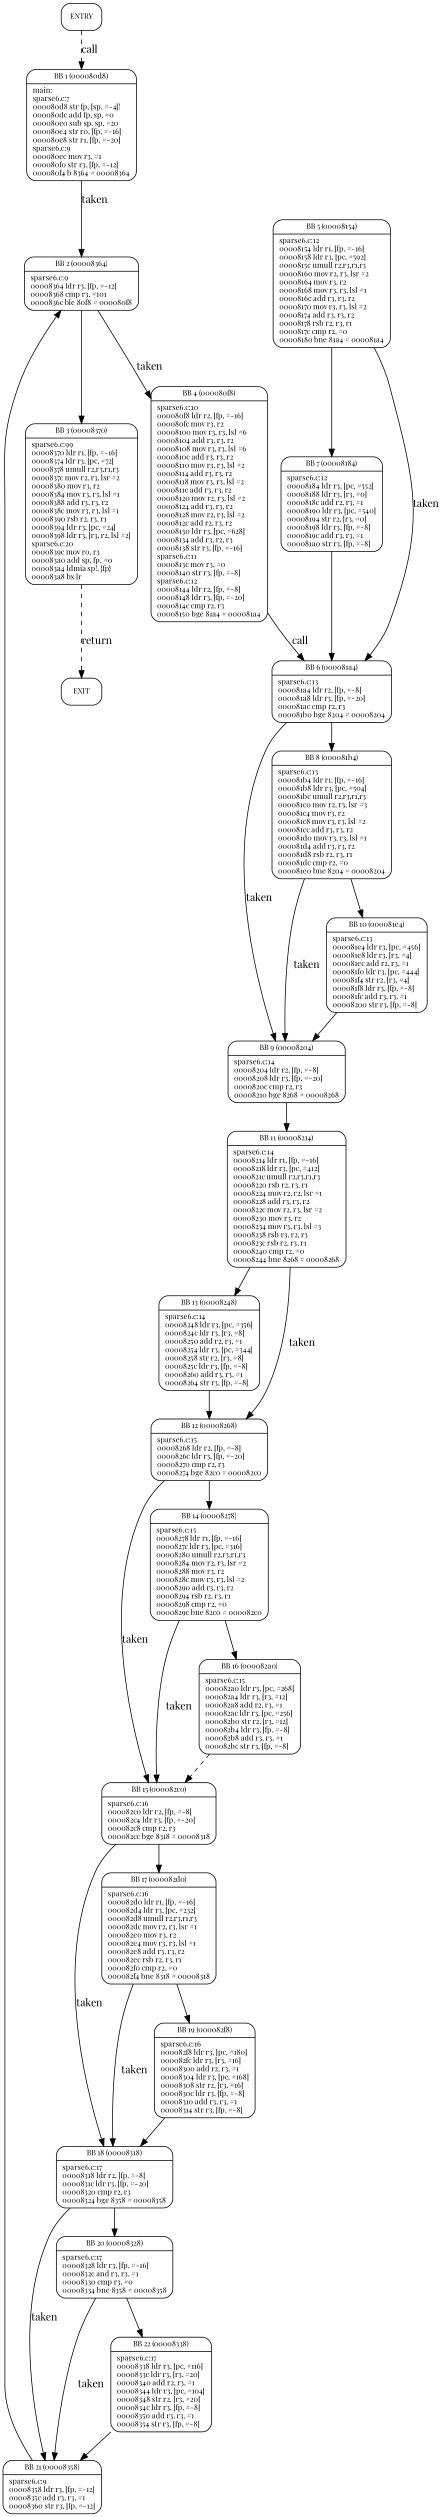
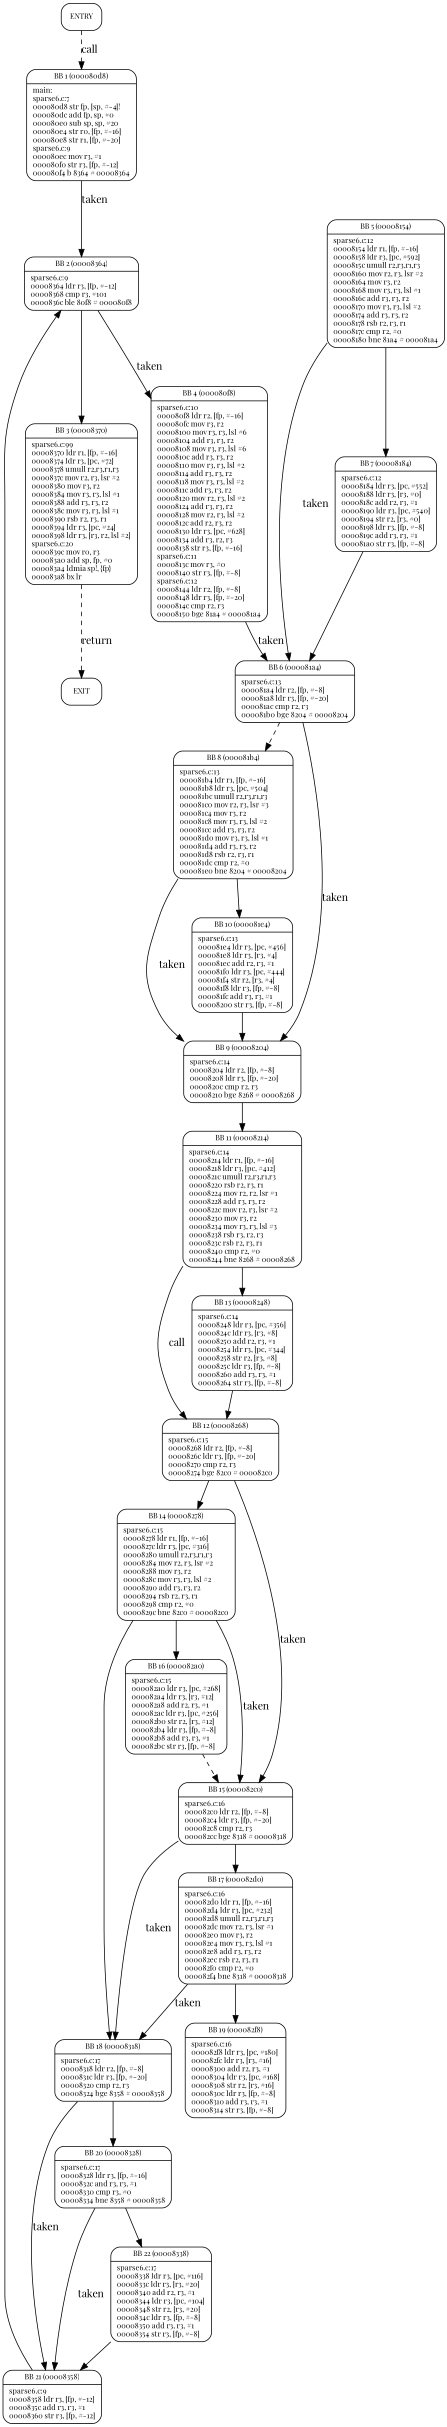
(300, 641) -> (271, 641)
(332, 733) -> (274, 733)
(302, 1343) -> (177, 1343)
(155, 2129) -> (104, 1823)
